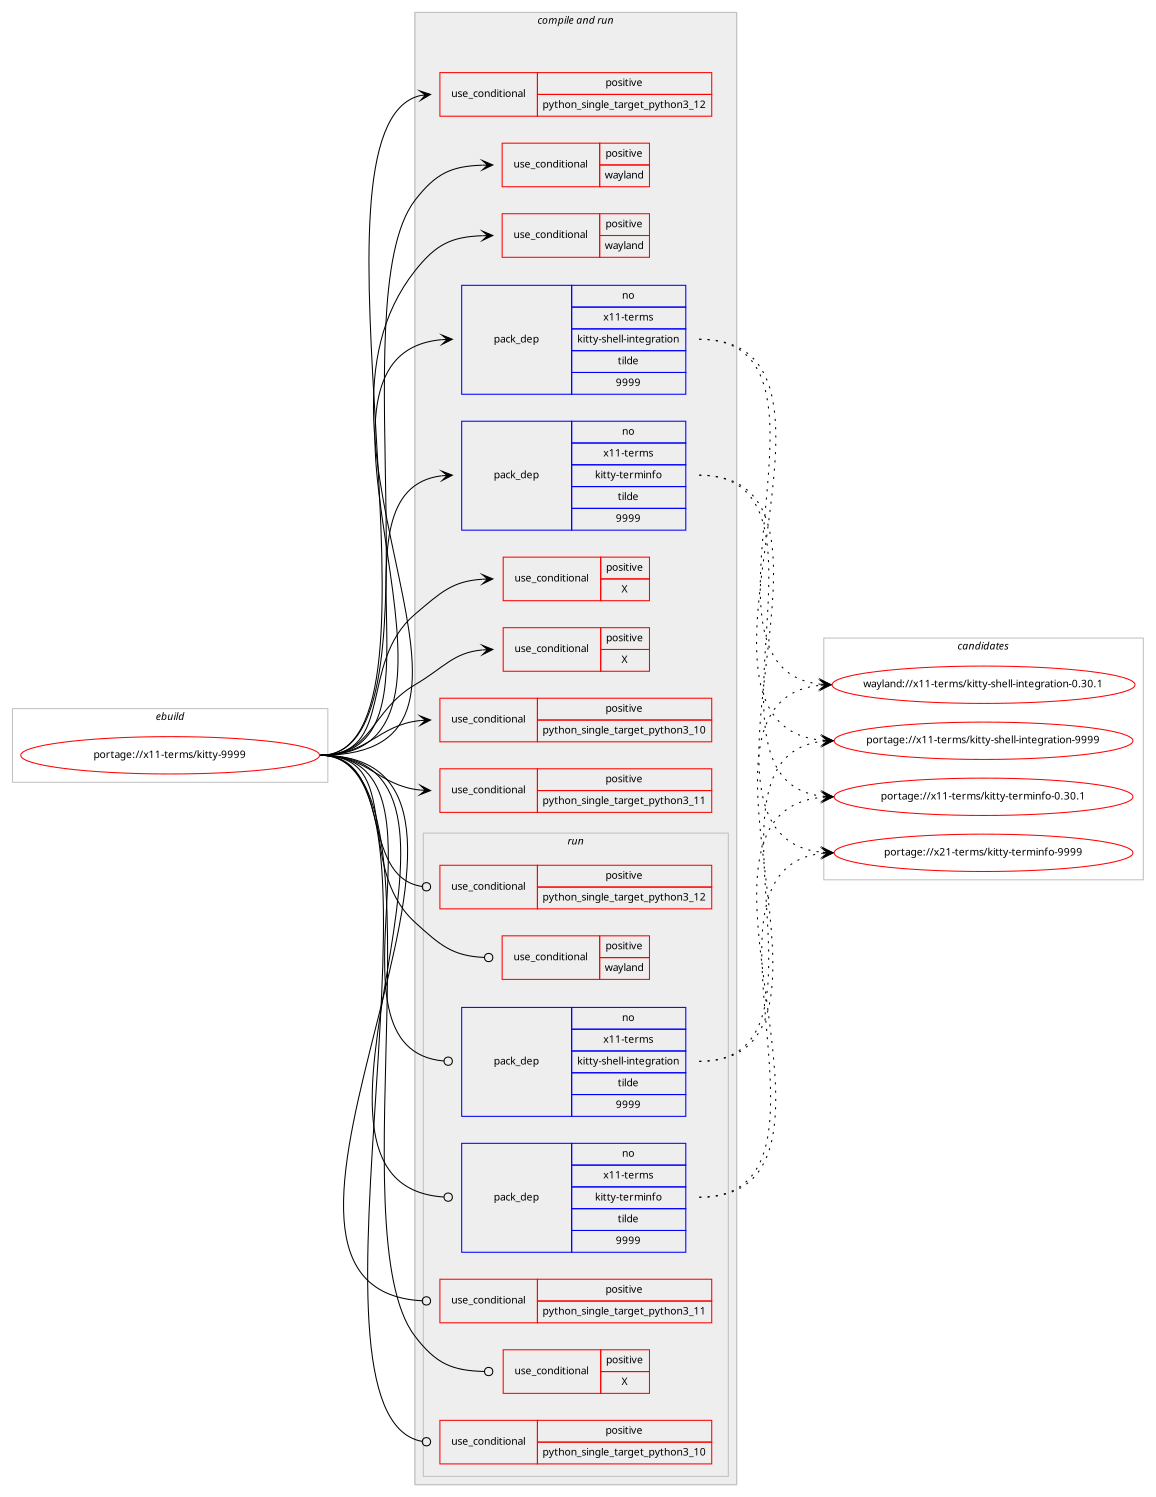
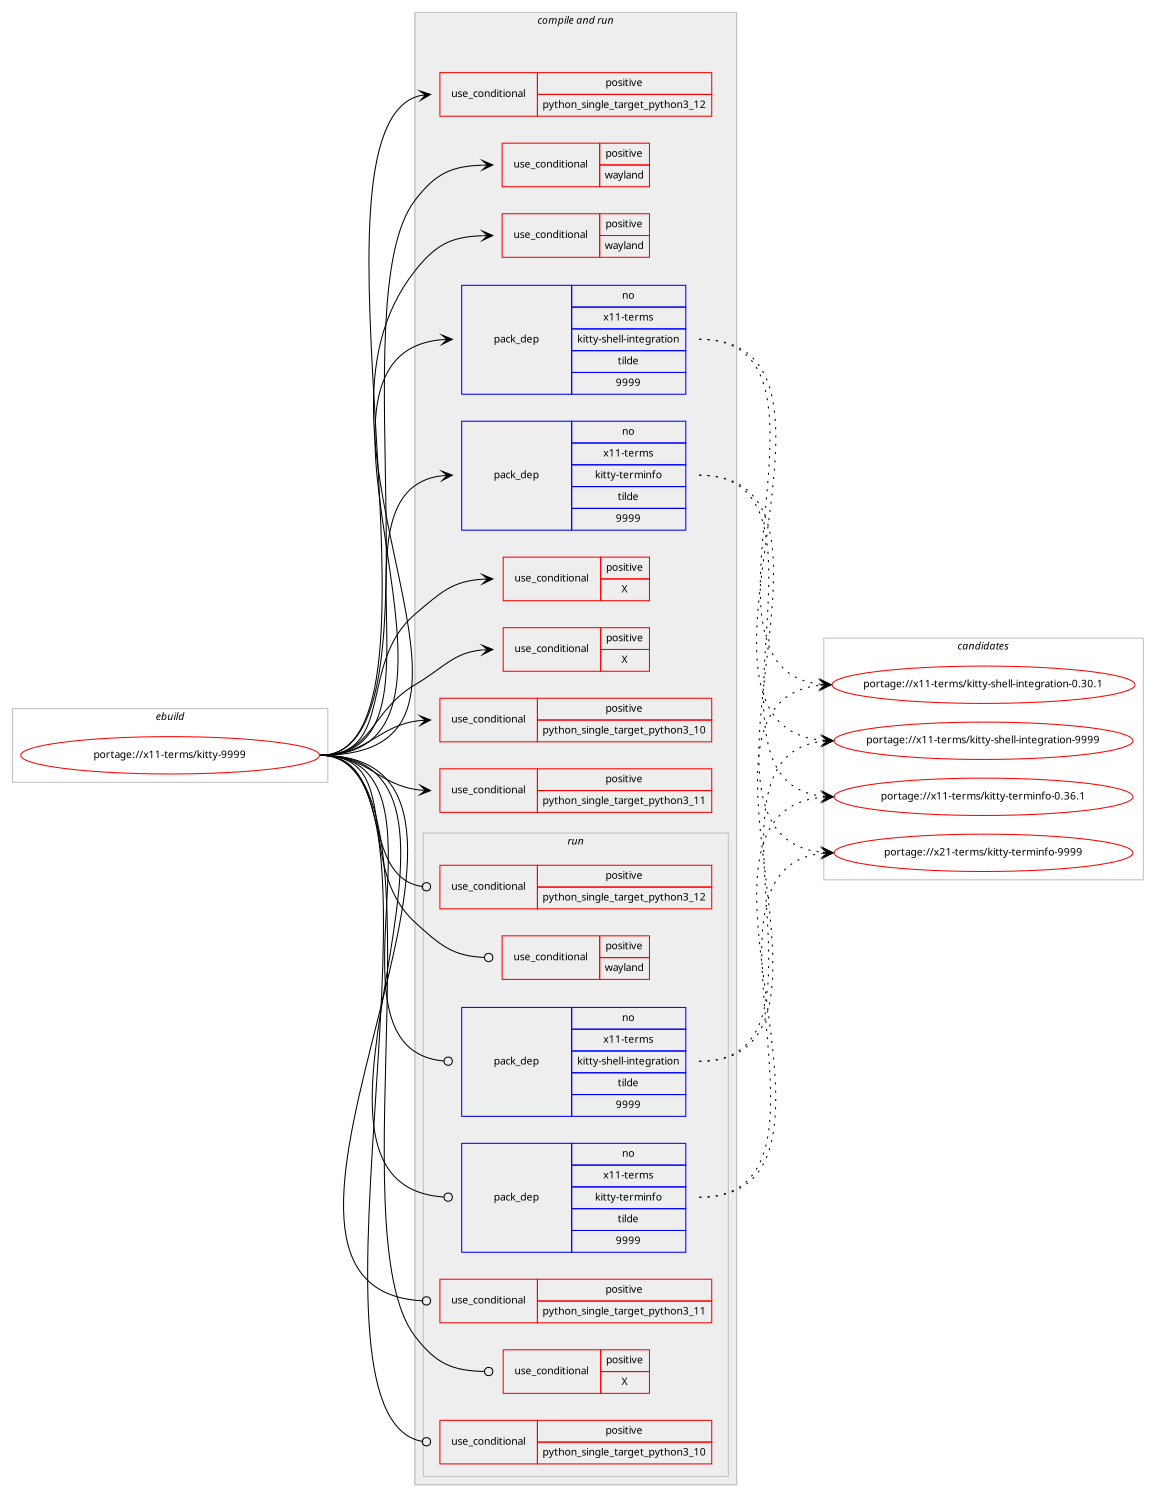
(984, 685) -> (984, 685)
(984, 797) -> (984, 797)
